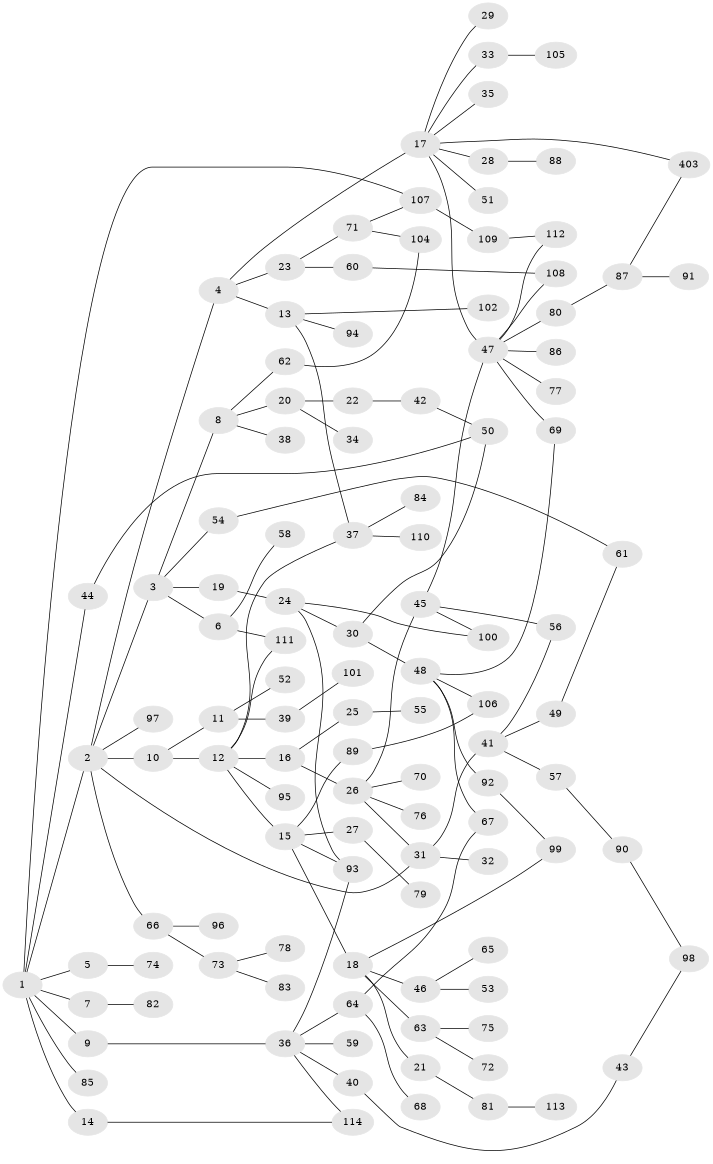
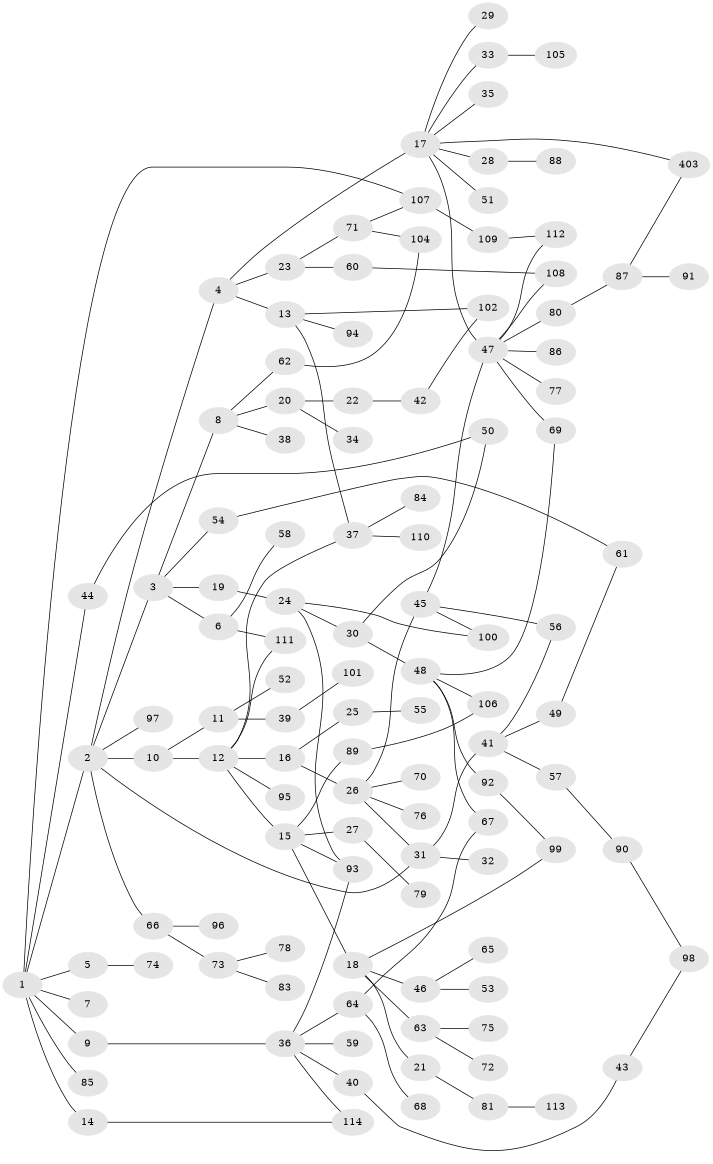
(454, 416) -> (451, 353)
(153, 1005) -> none
